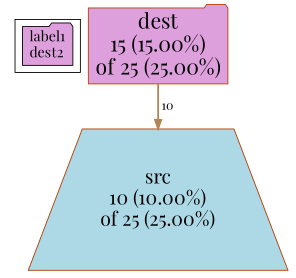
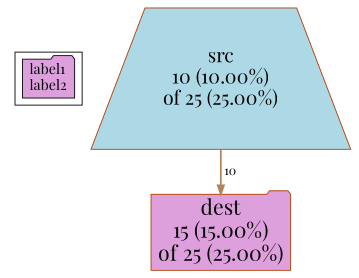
(48, 46) -> (49, 79)
(158, 102) -> (221, 167)
